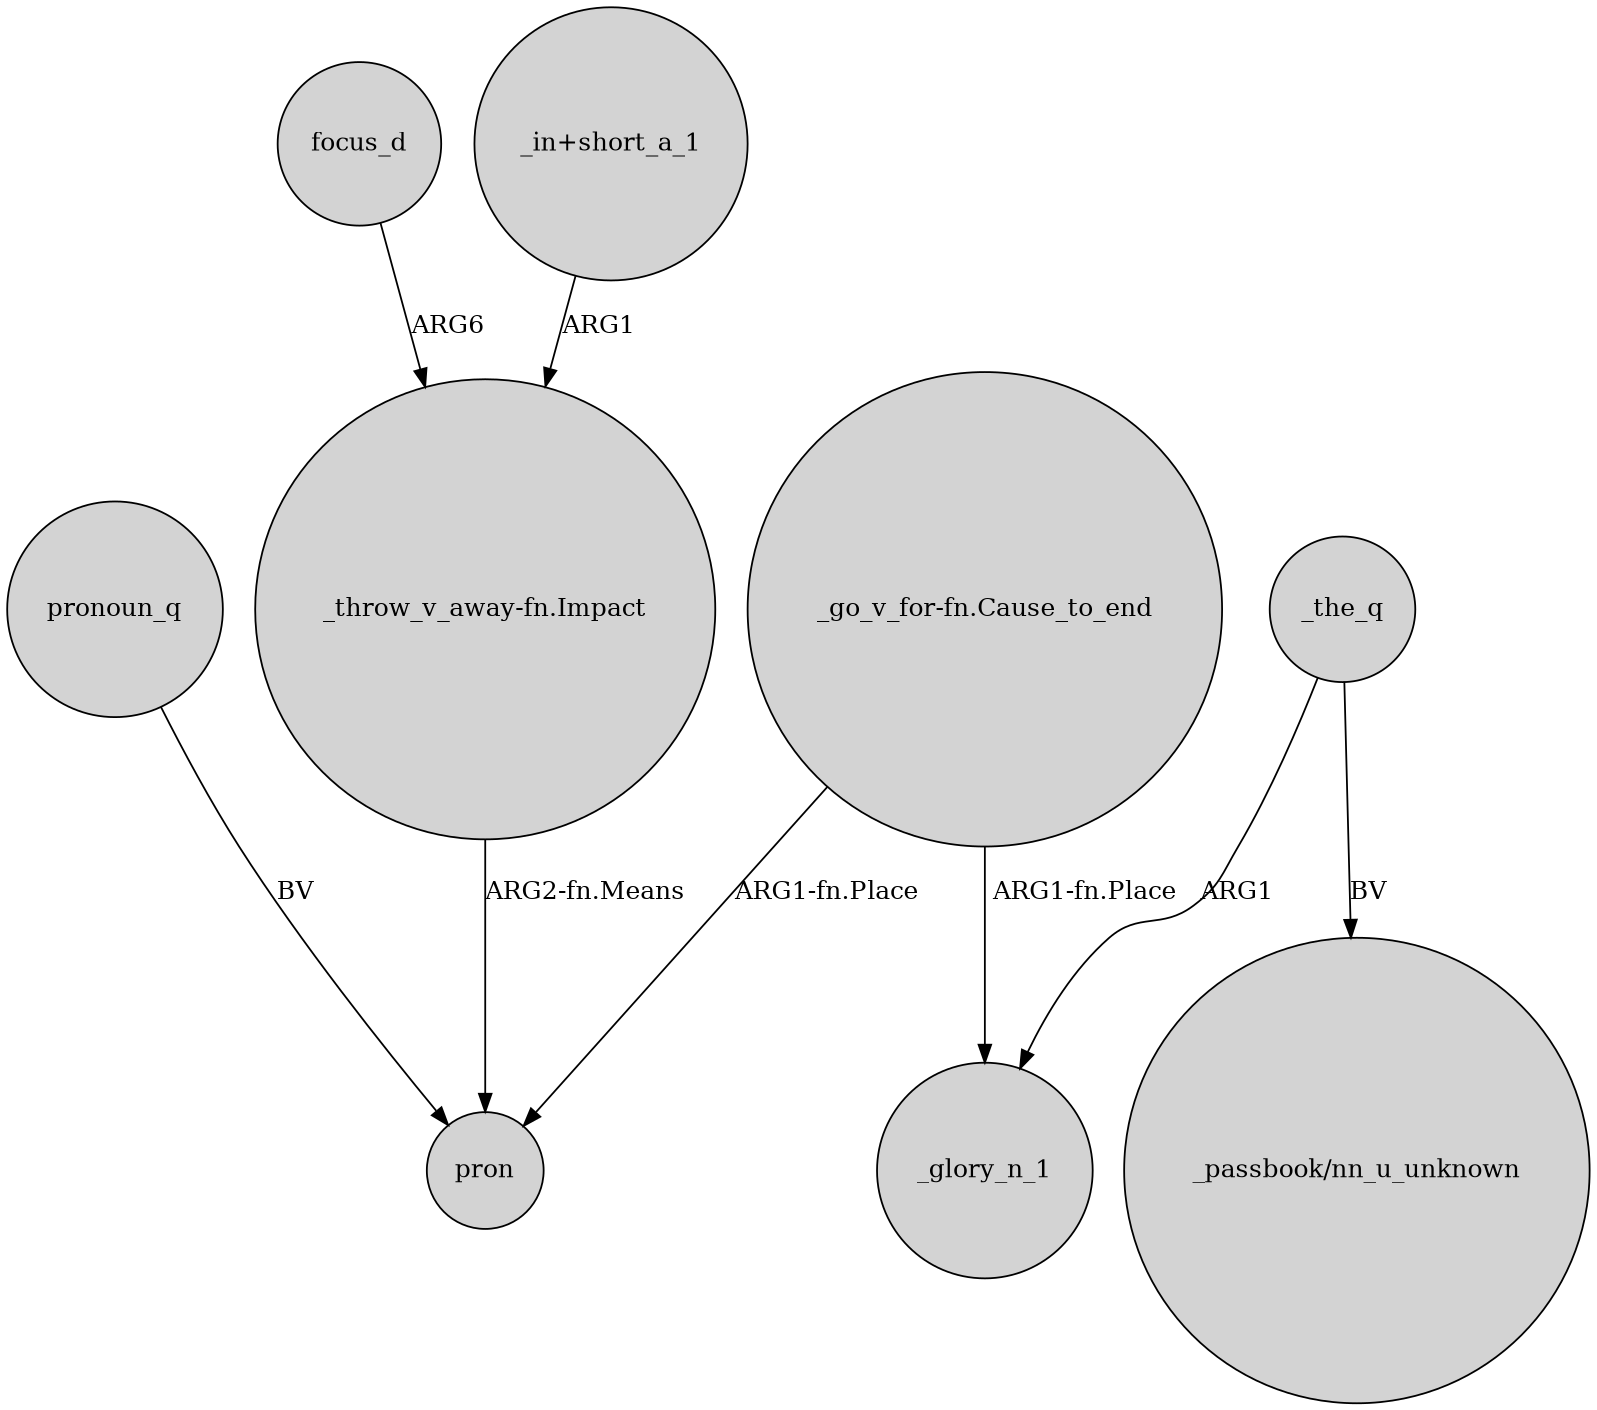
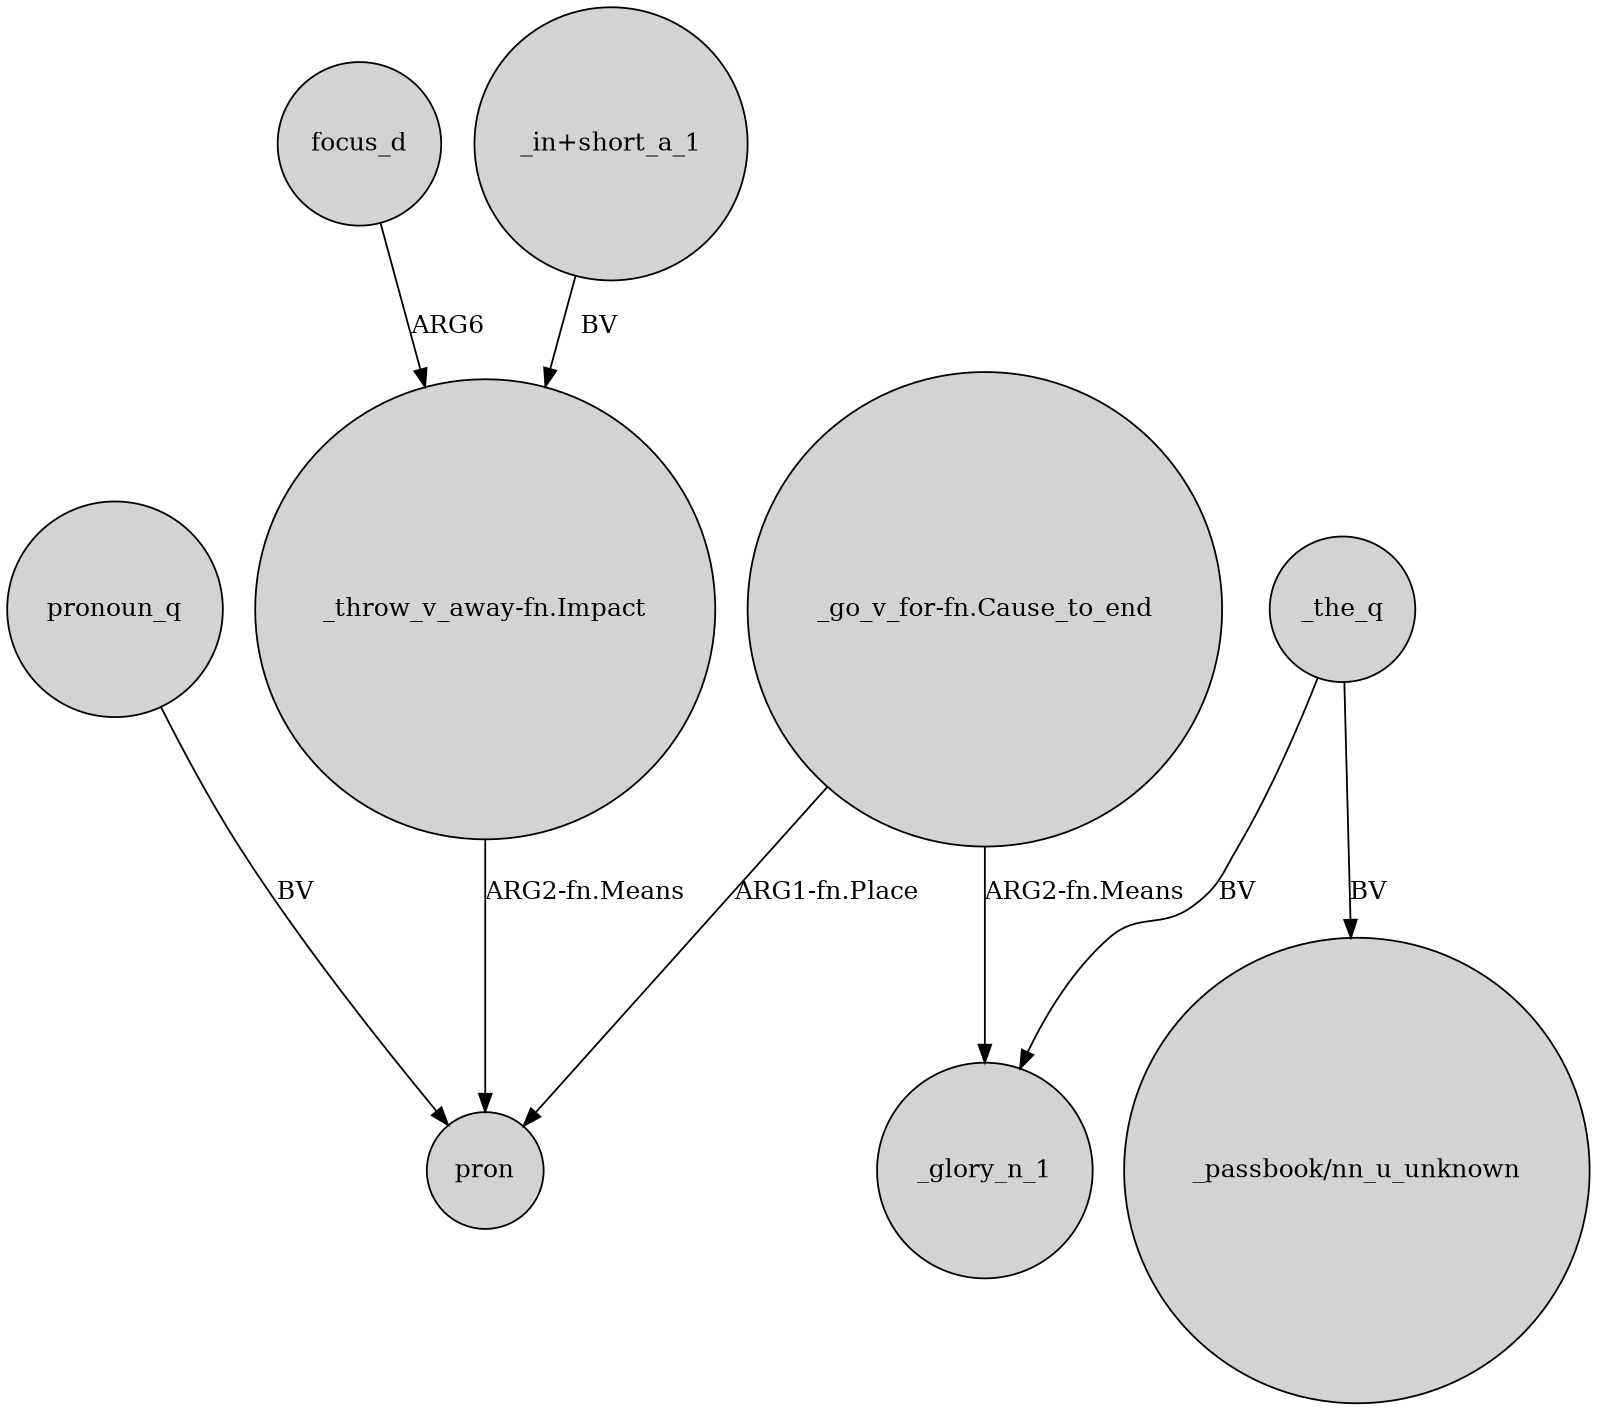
(599, 326) -> (599, 326)
(1086, 892) -> (1086, 892)
(1237, 892) -> (1237, 892)
